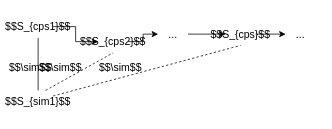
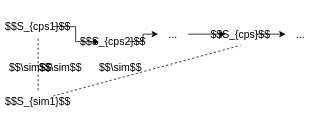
(91, 42) -> (91, 42)
(38, 64) -> (38, 64)
(78, 72) -> none
